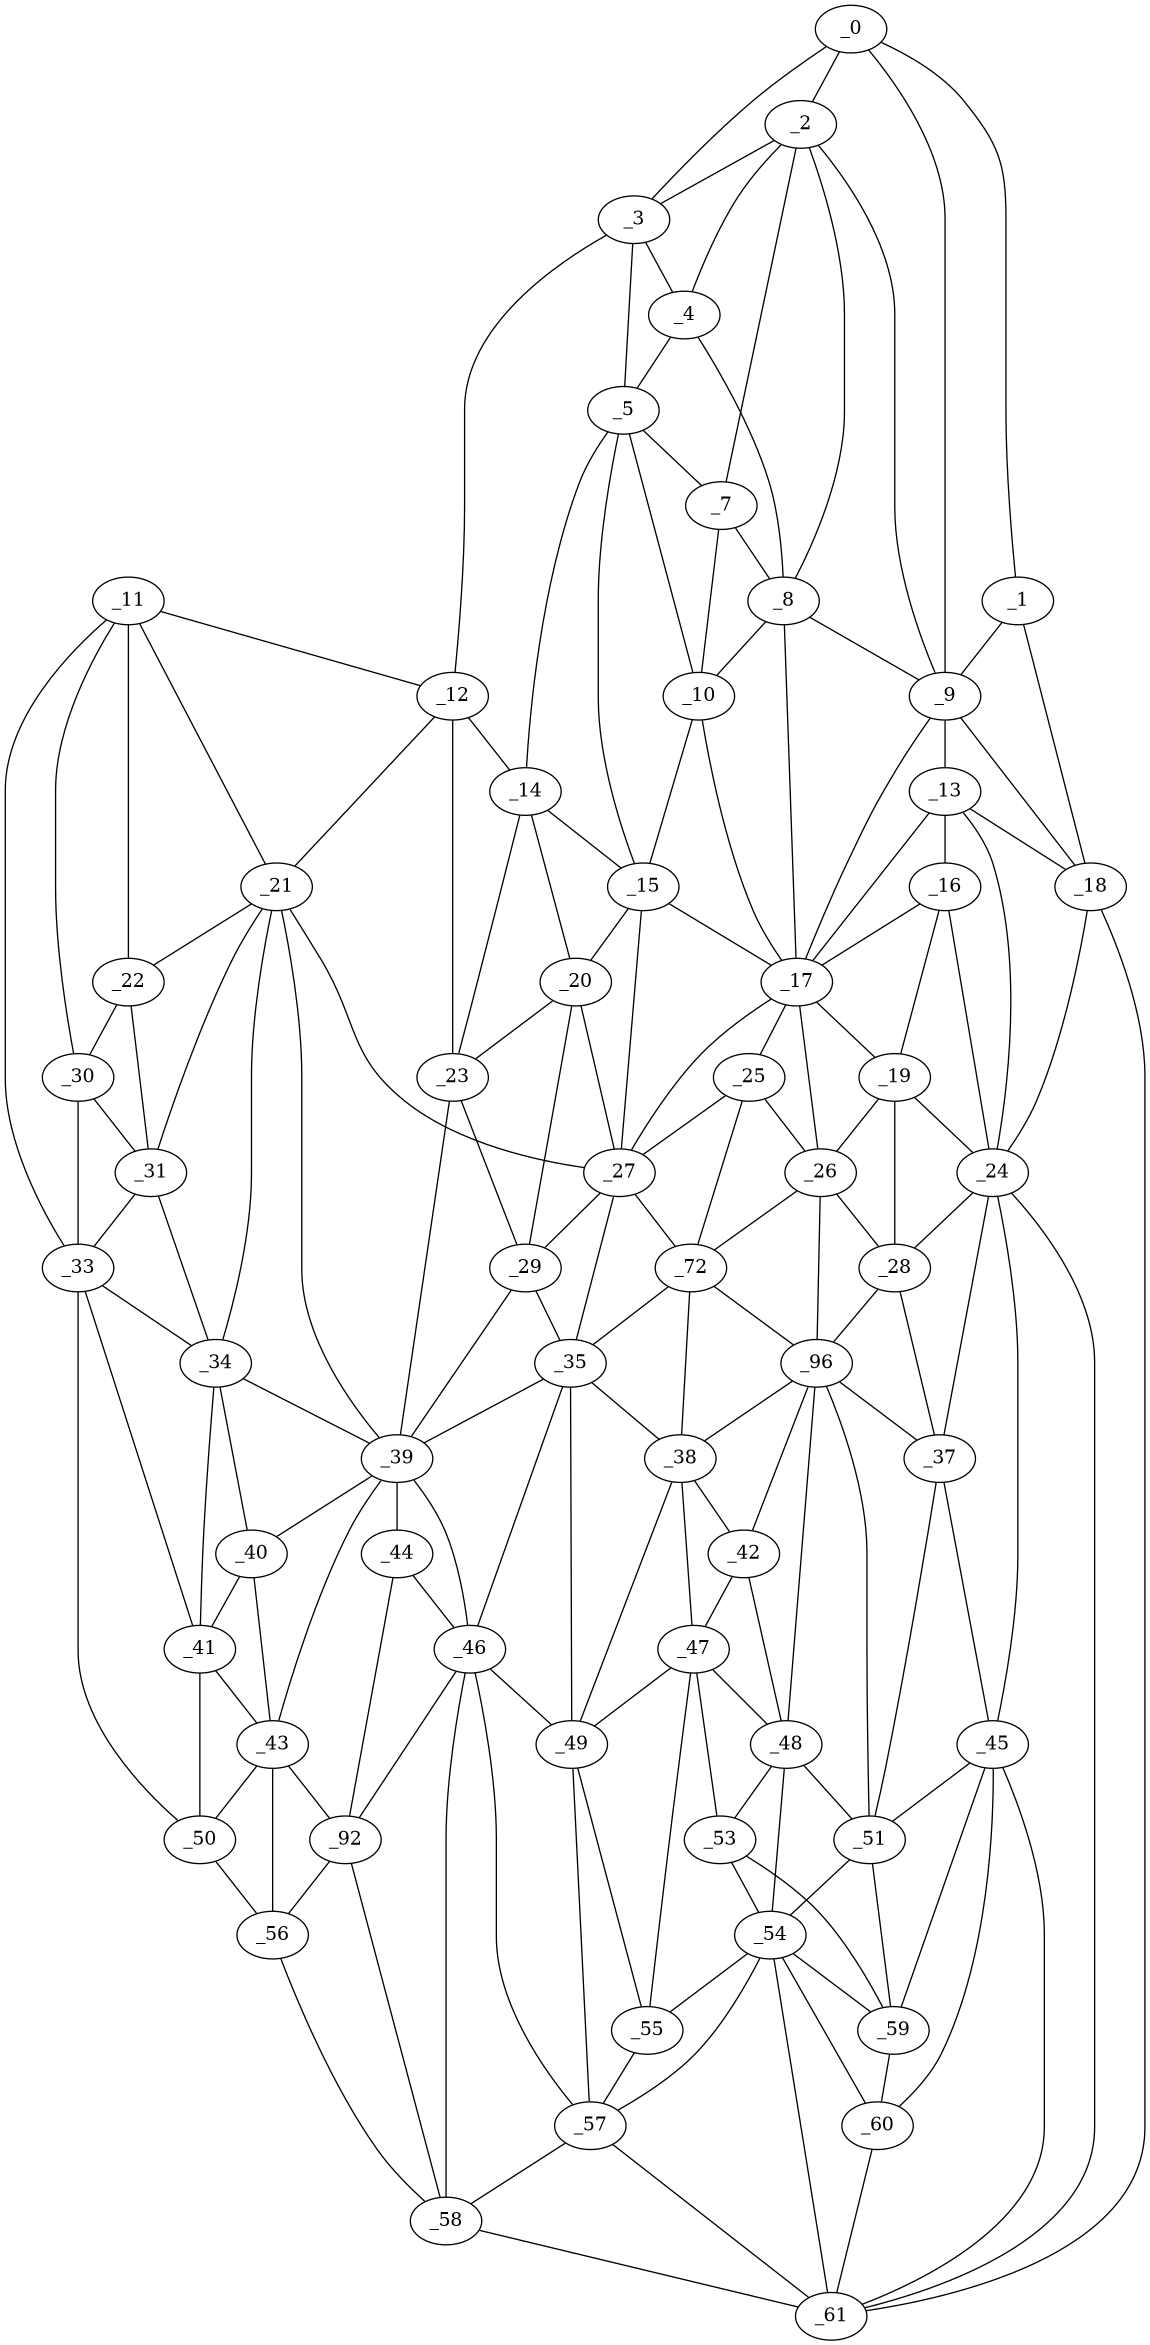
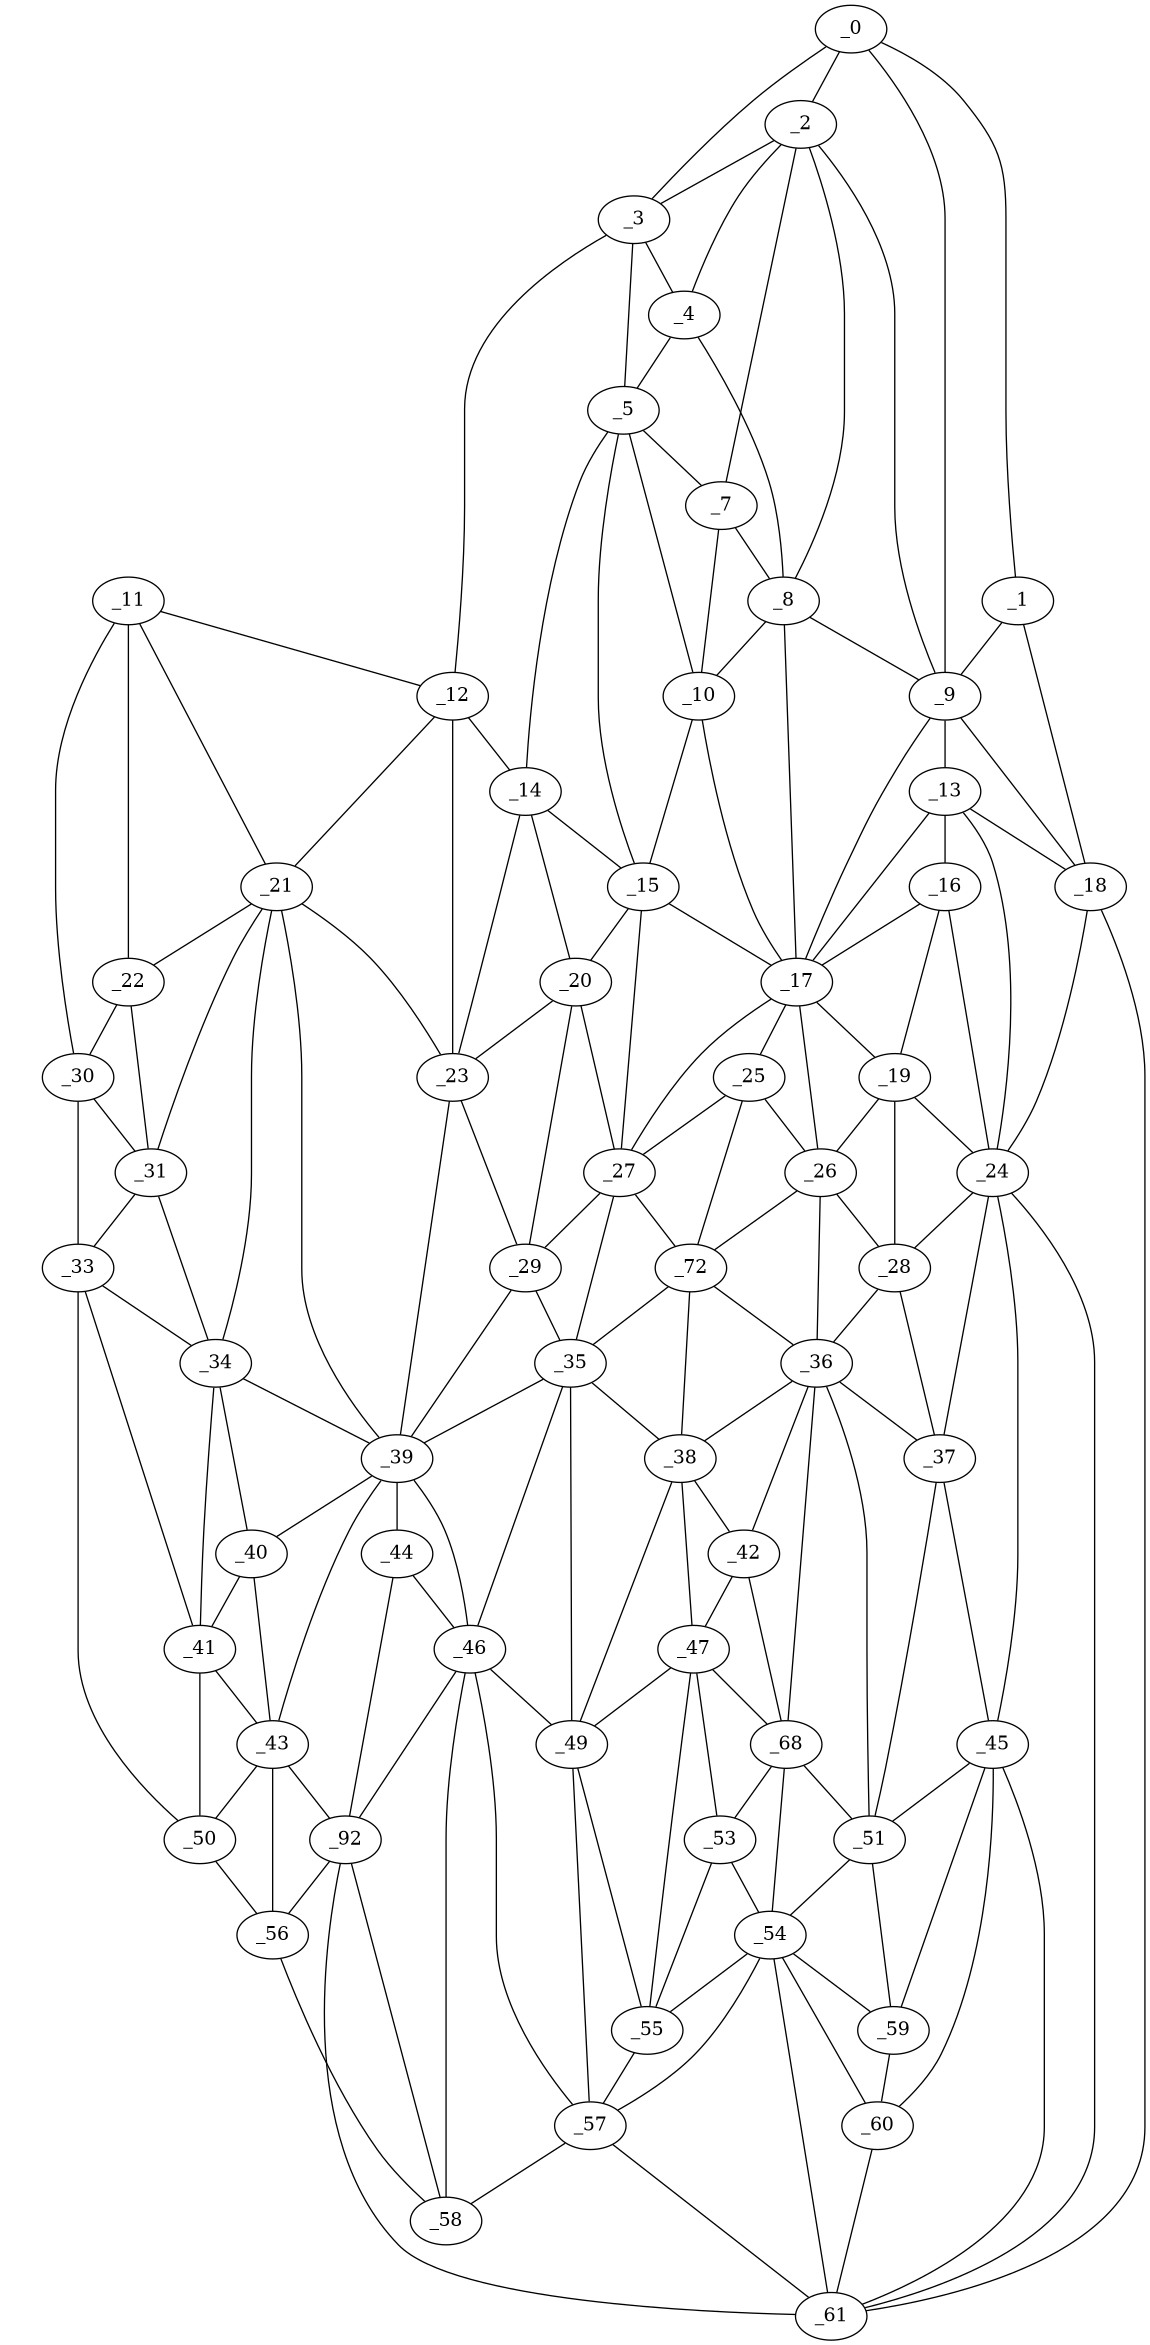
(5, 922) -> none
(393, 1090) -> (381, 970)
(817, 1363) -> (817, 1363)
(786, 1745) -> (786, 1745)
(826, 1921) -> (684, 1935)
(639, 2269) -> (402, 2247)
